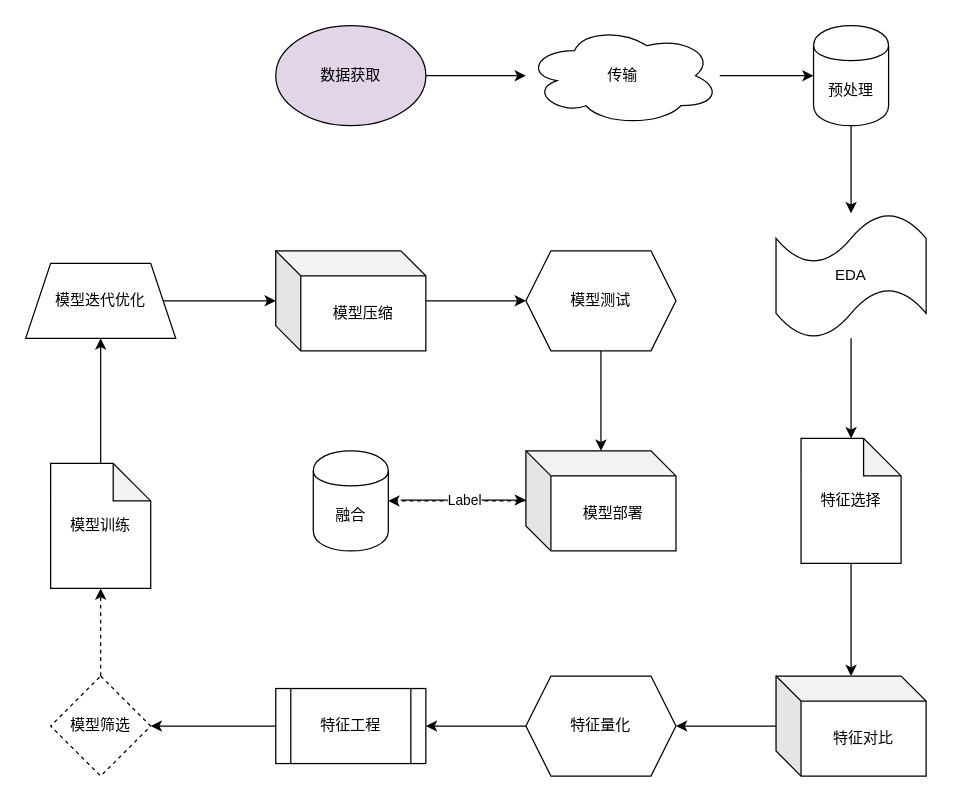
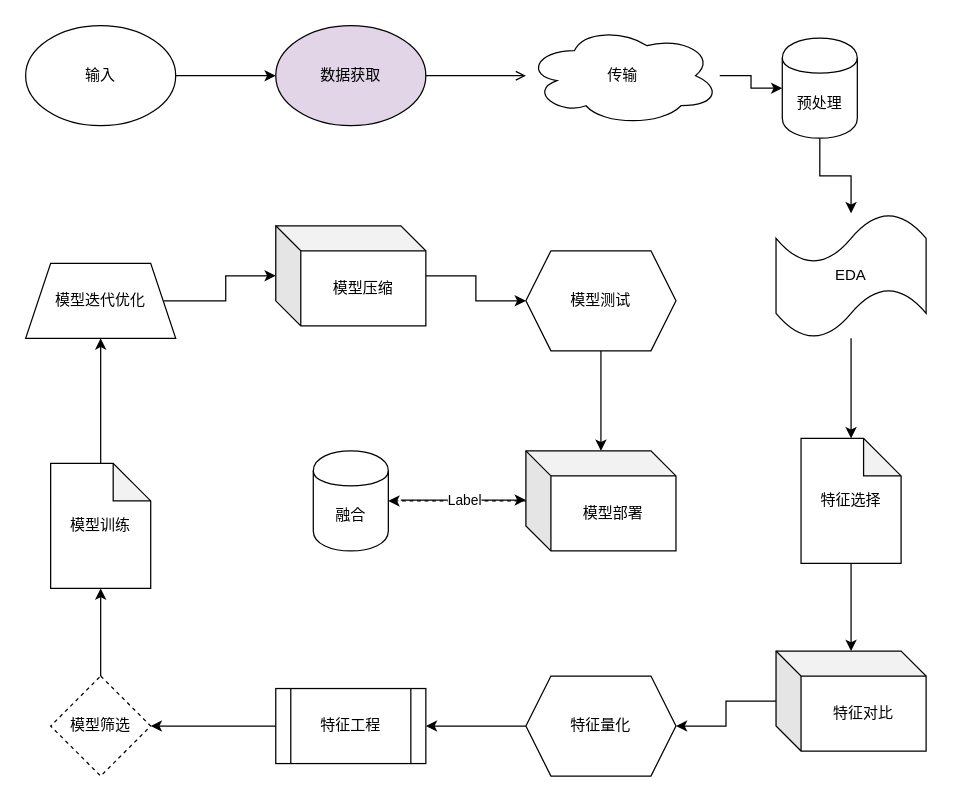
none -> (101, 76)
none -> (222, 76)
(516, 76) -> (518, 76)
(851, 76) -> (819, 88)
(351, 301) -> (351, 276)
(101, 636) -> (101, 636)
(851, 726) -> (851, 701)
